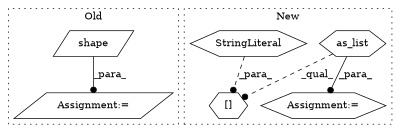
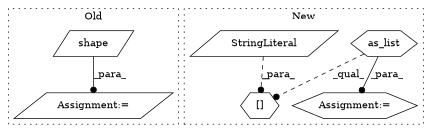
(248, 44) -> (264, 44)
